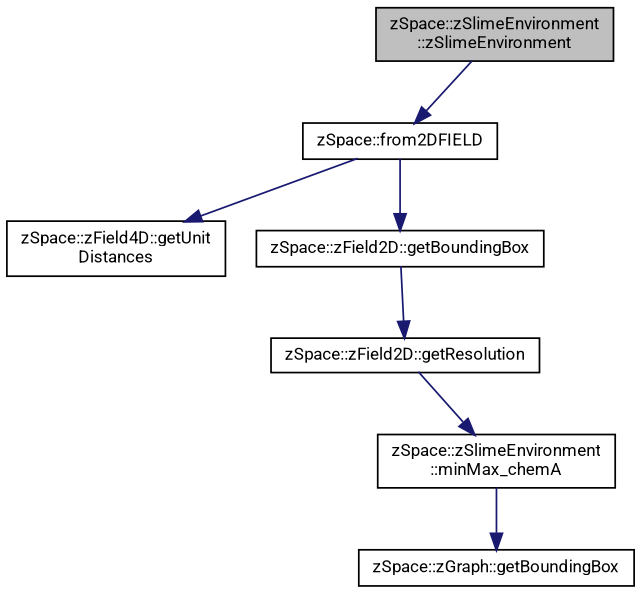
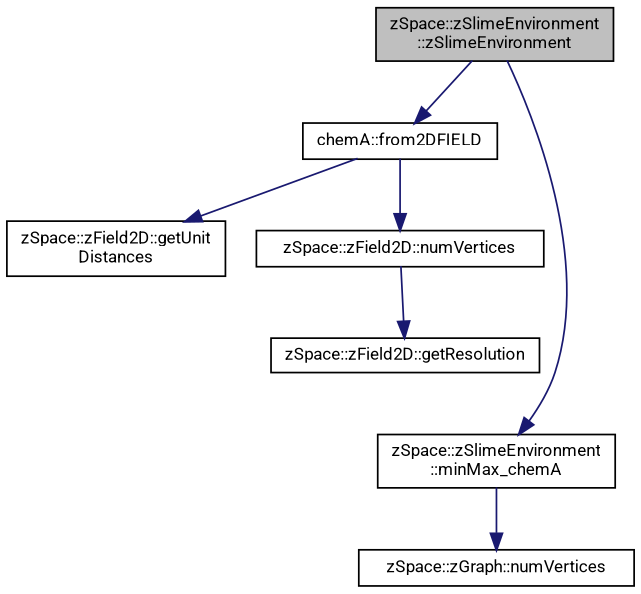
(400, 141) -> (400, 141)
(116, 249) -> (116, 249)
(400, 249) -> (400, 249)
(441, 397) -> (563, 240)
(496, 568) -> (496, 568)
